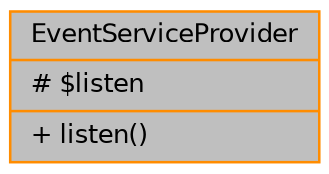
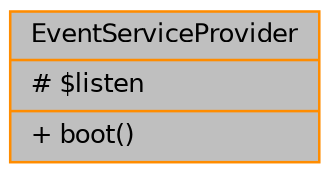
(89, 135) -> (83, 135)
